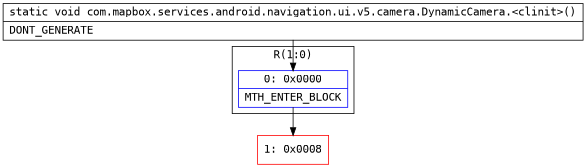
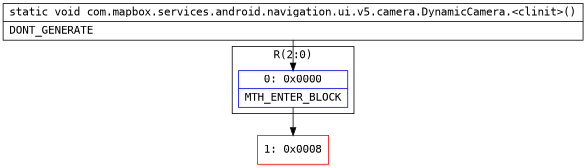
(293, 55) -> (293, 55)
